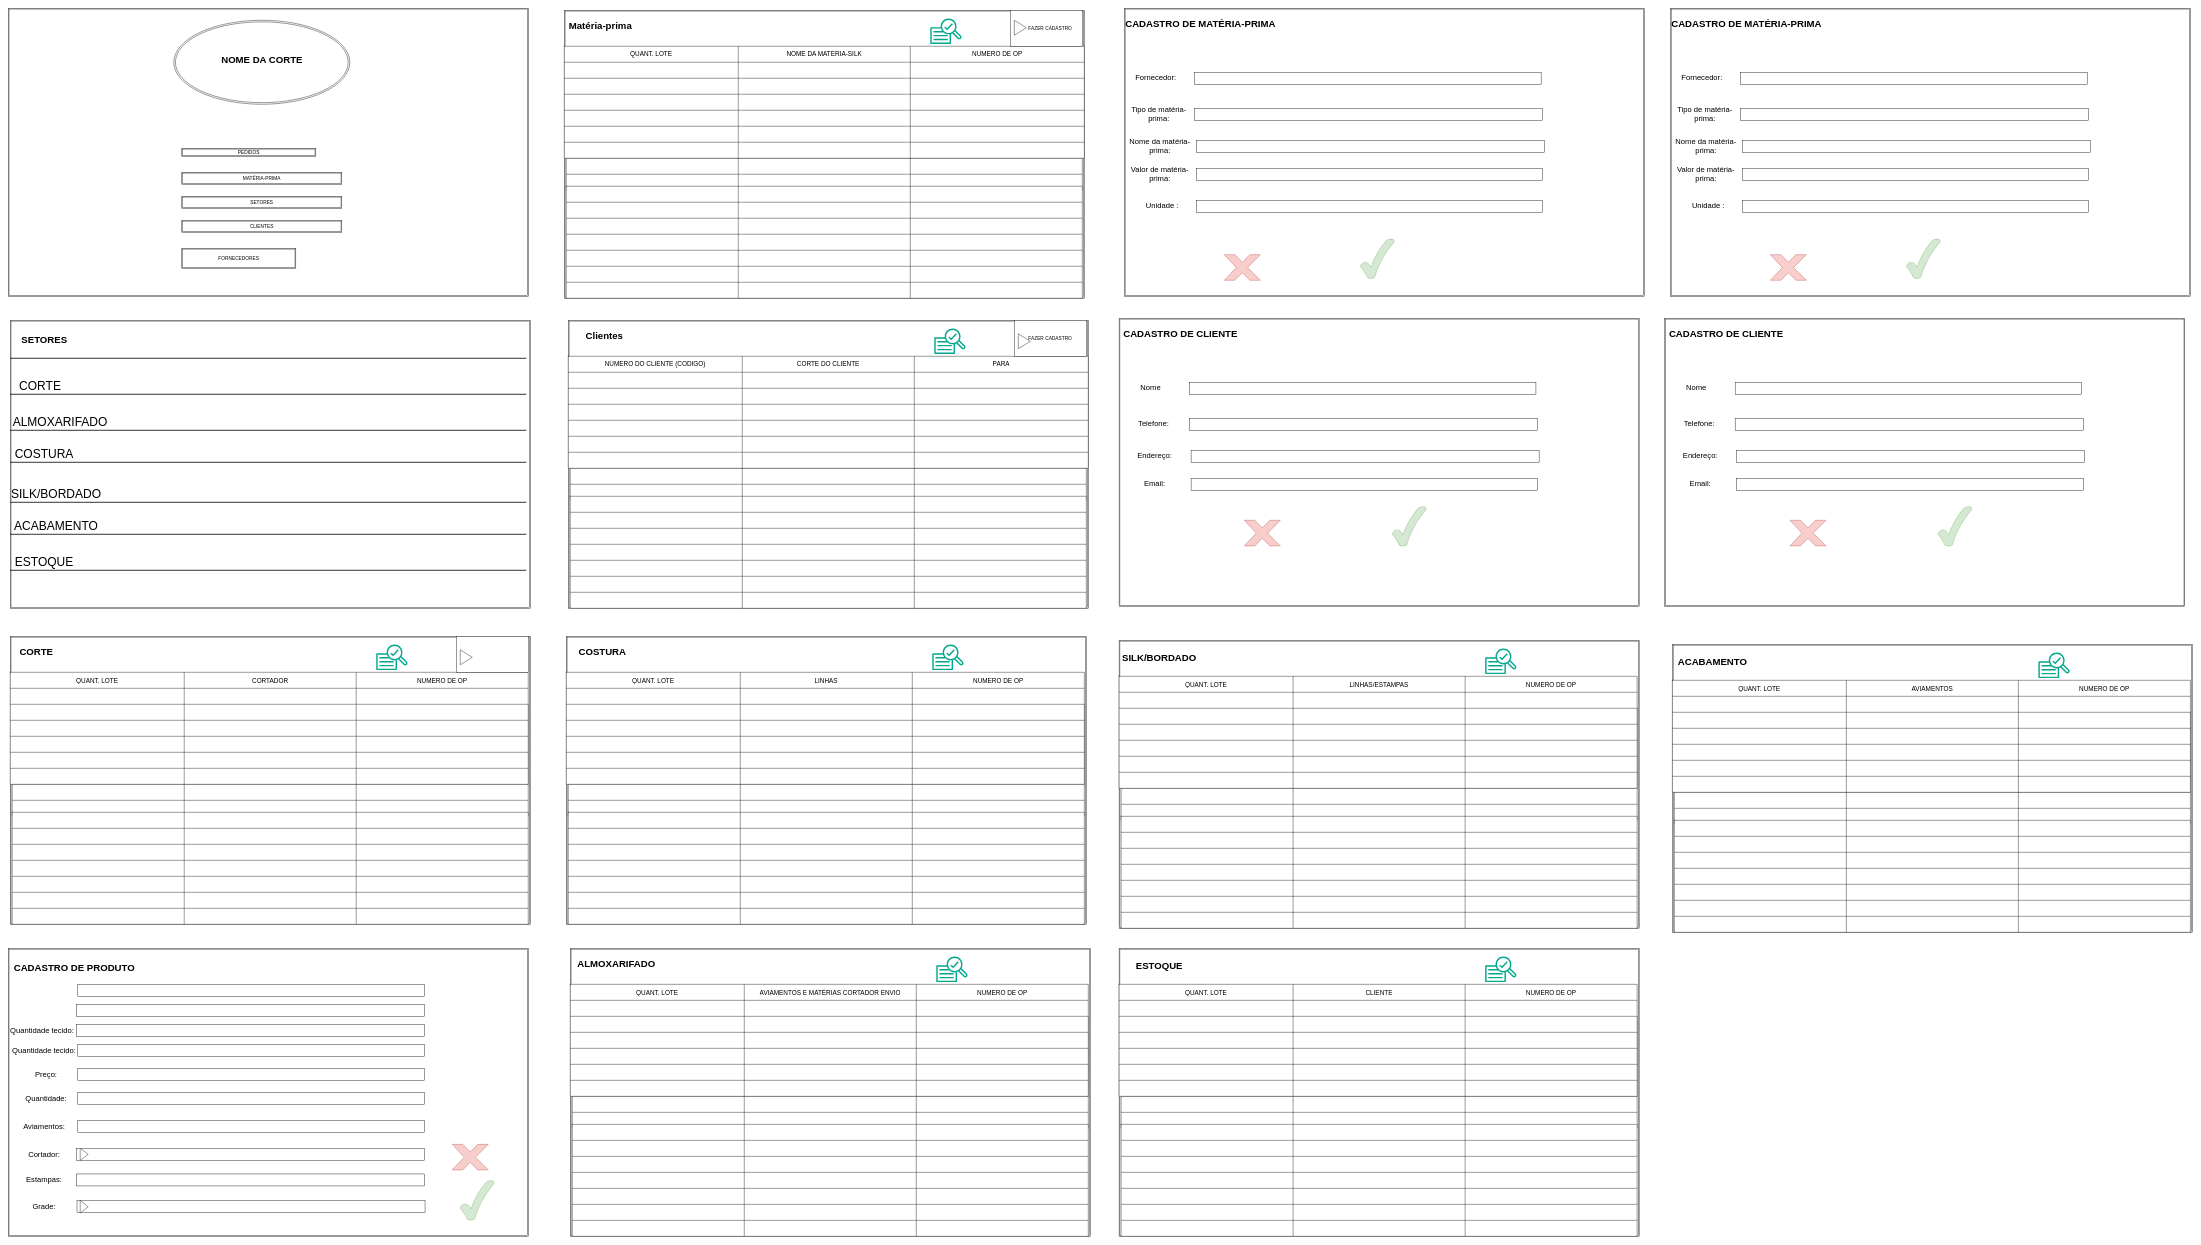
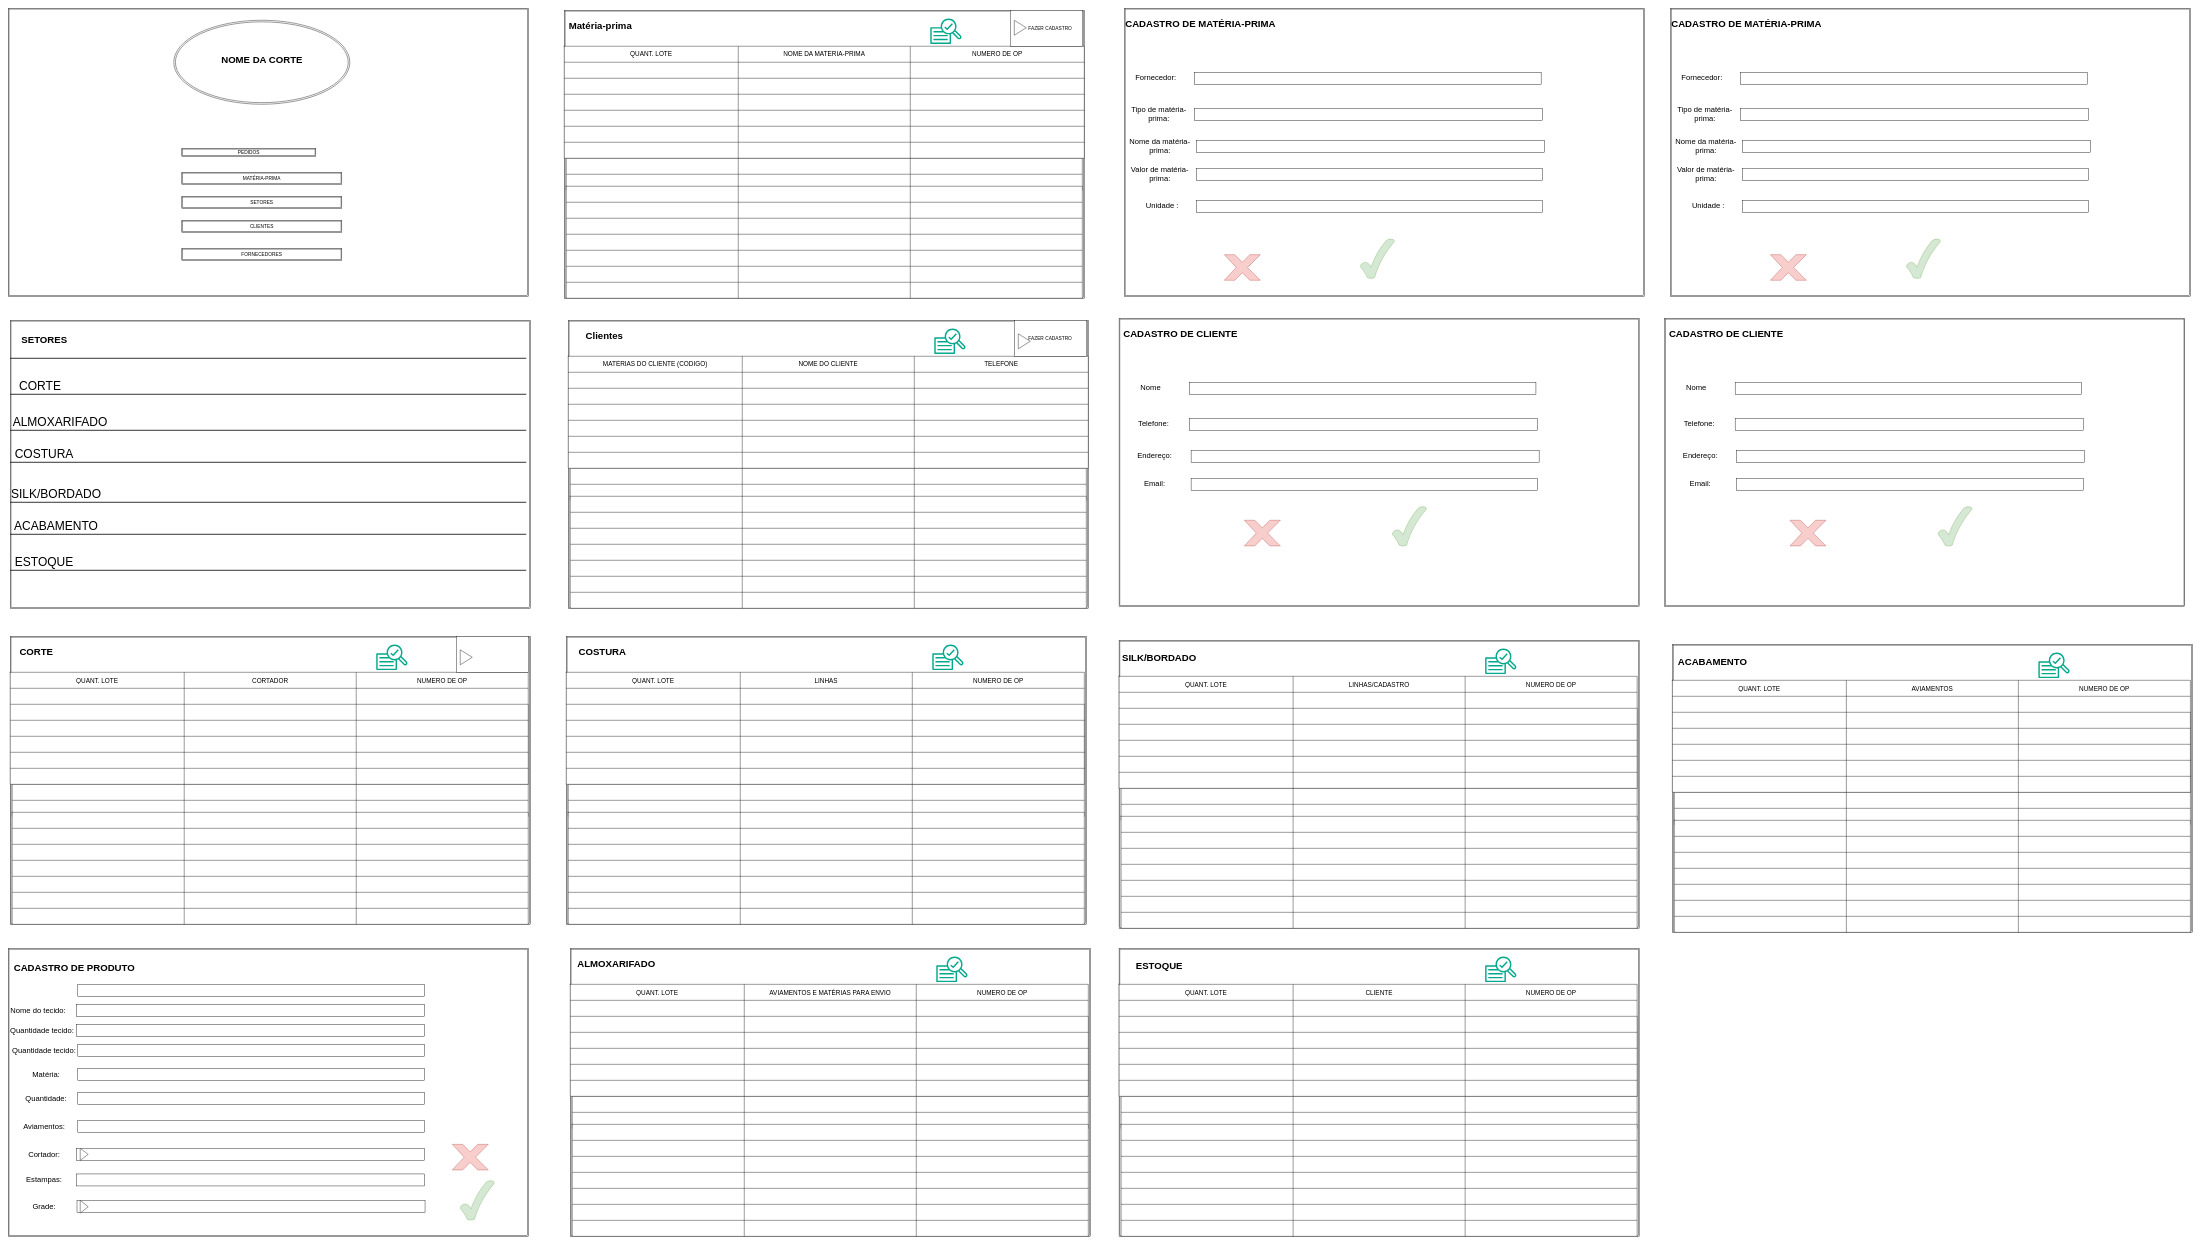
(824, 54) -> (824, 54)
(239, 258) -> (262, 254)
(655, 364) -> (655, 364)
(828, 364) -> (828, 364)
(1001, 364) -> (1001, 364)
(1379, 684) -> (1379, 684)
(830, 992) -> (830, 992)
none -> (38, 1010)
(46, 1074) -> (46, 1074)
